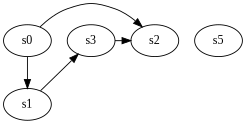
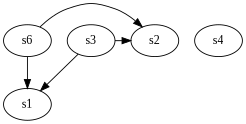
(27, 41) -> (27, 41)
(219, 41) -> (219, 41)
(56, 76) -> (63, 69)
